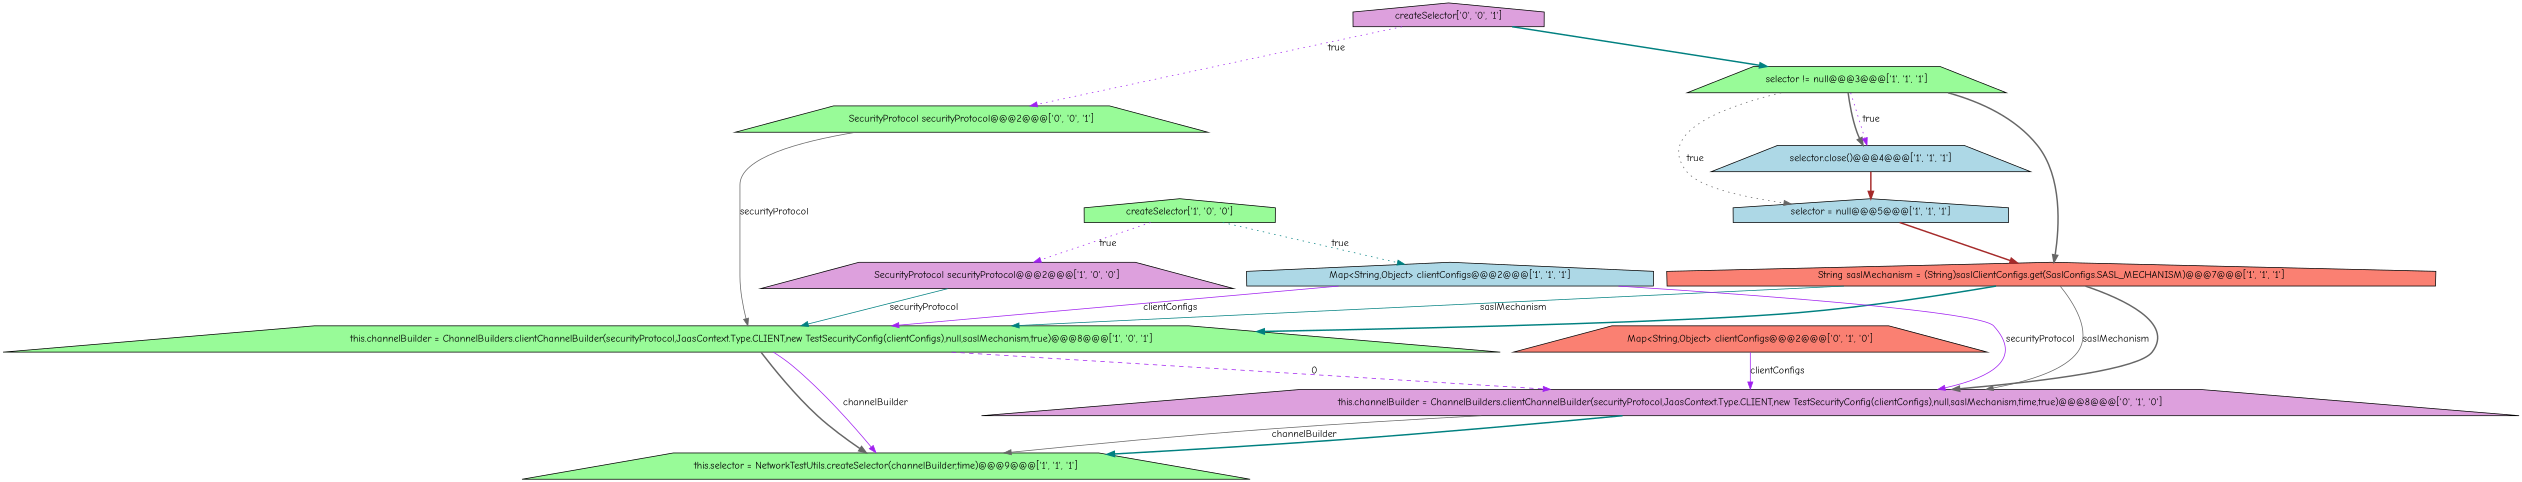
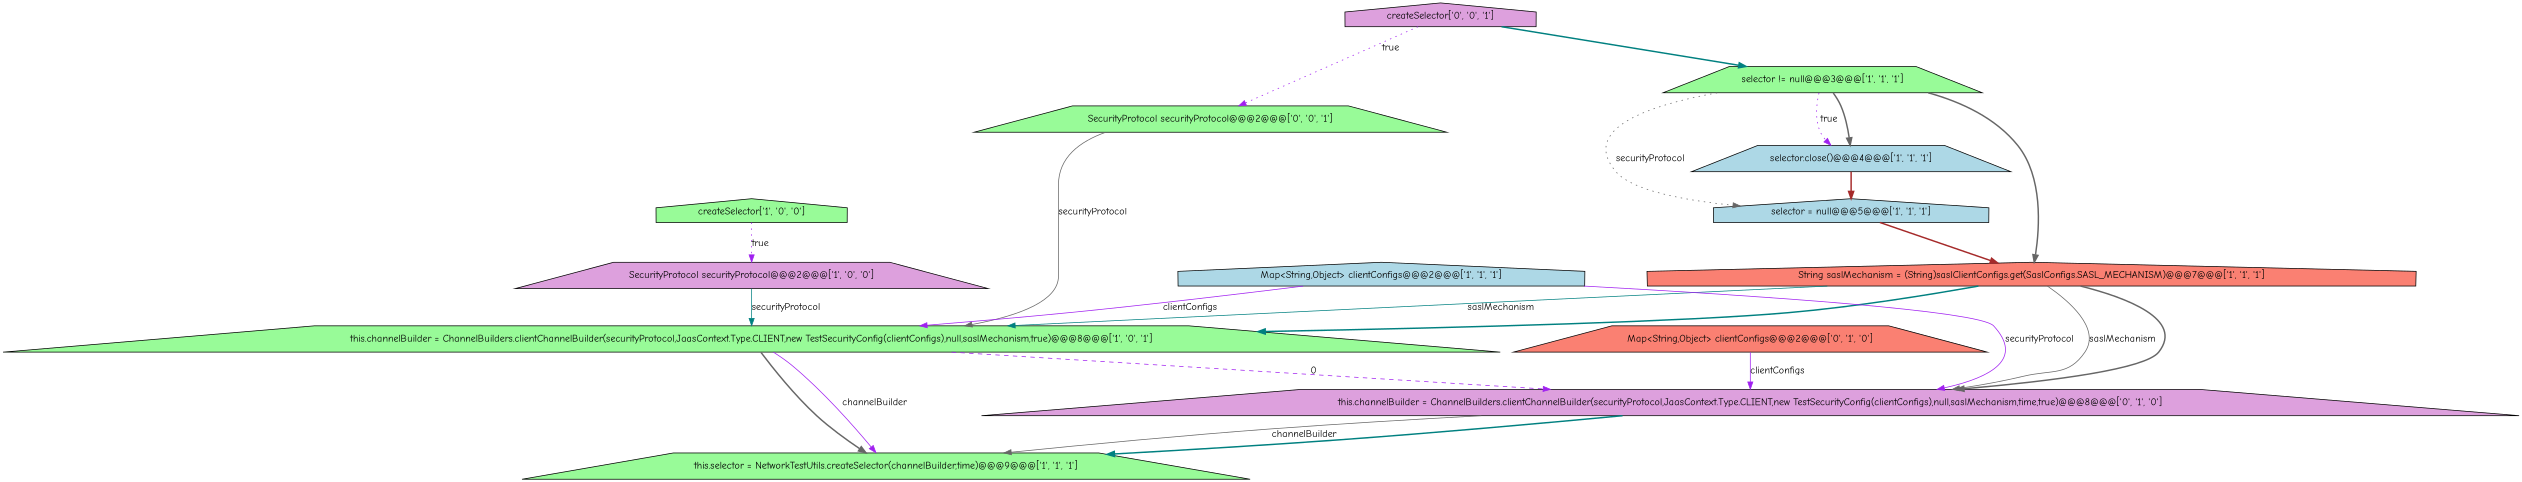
(1696, 159) -> (1650, 159)
(1310, 243) -> none
